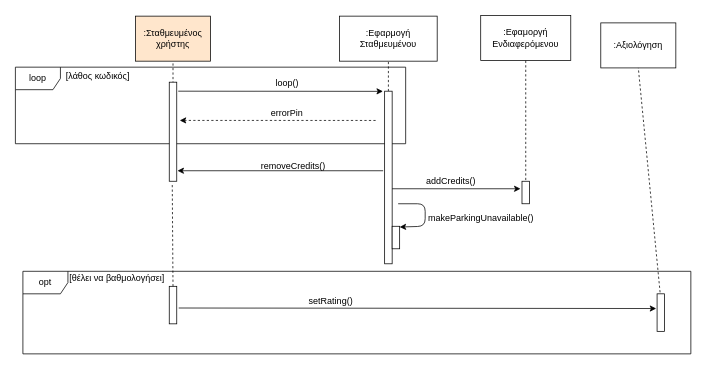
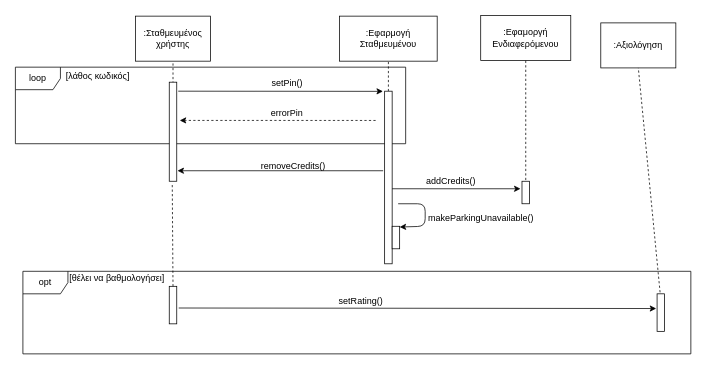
(173, 39) -> (173, 39)
(287, 84) -> (287, 84)
(330, 301) -> (360, 301)
